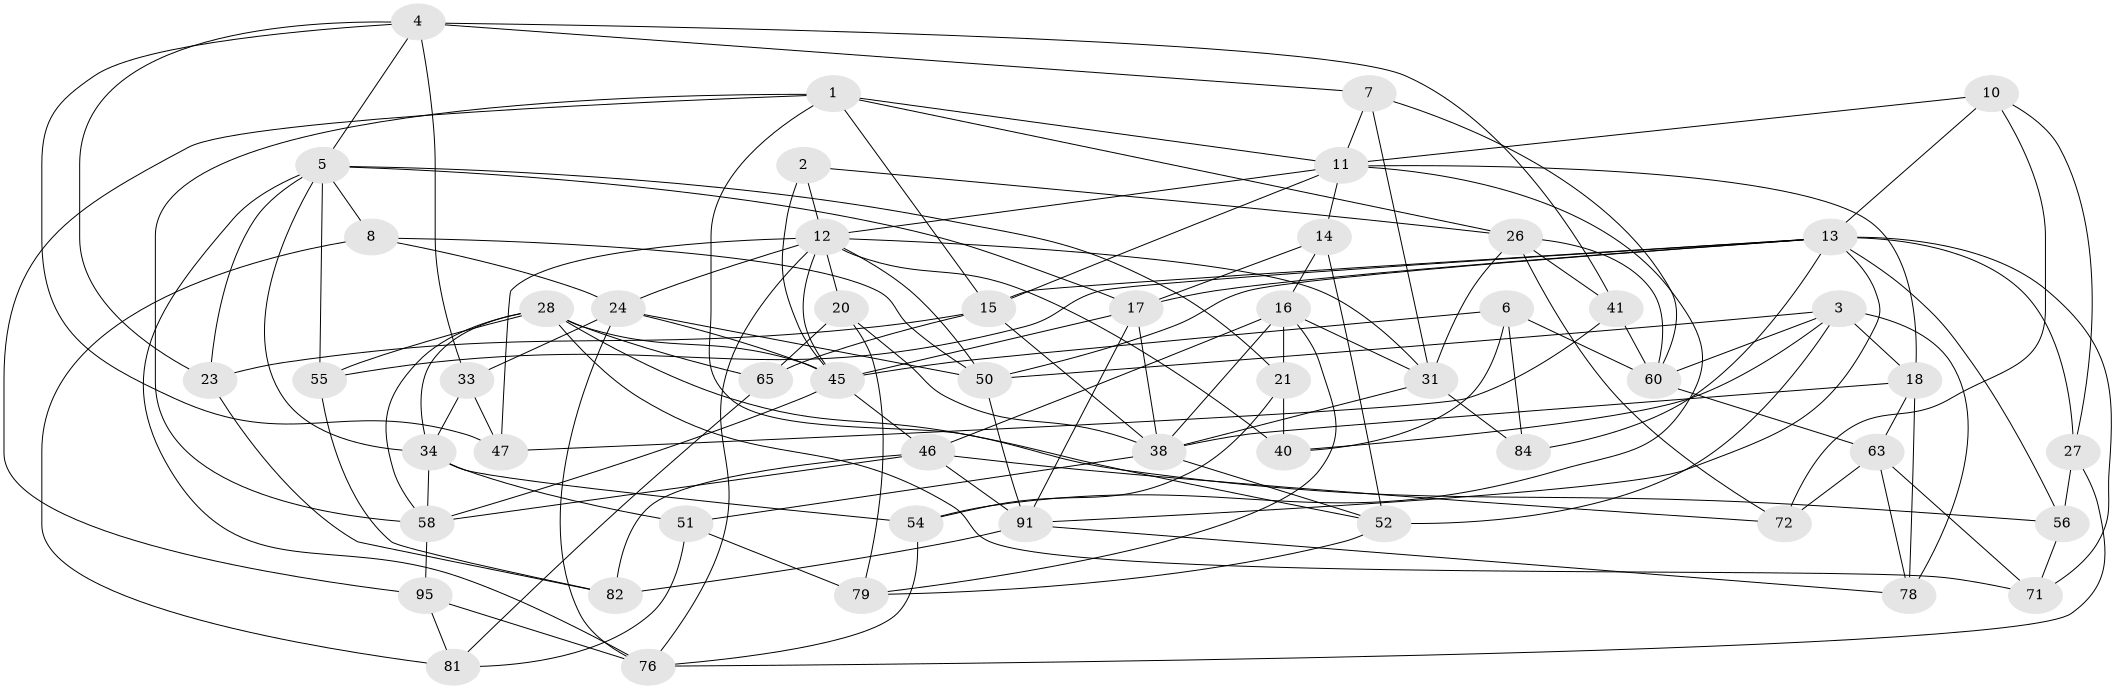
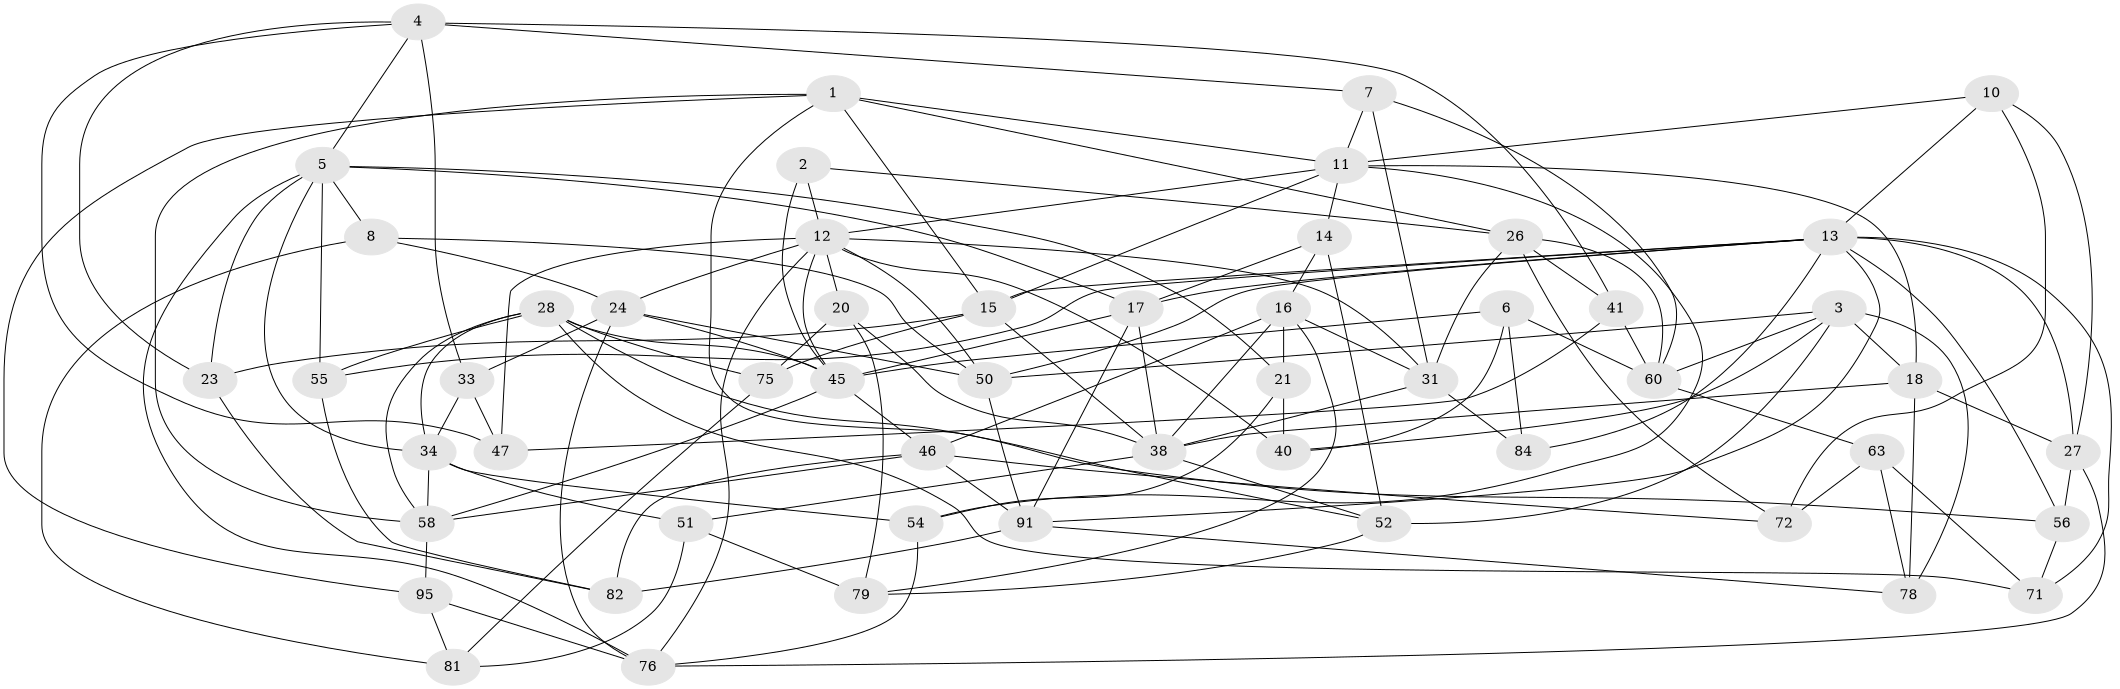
(766, 380) -> (766, 380)
(1894, 421) -> (1994, 416)
